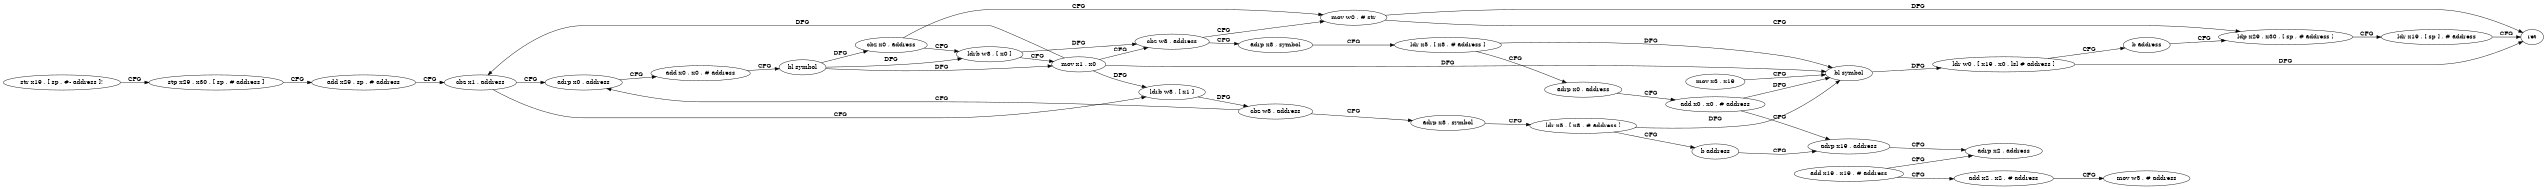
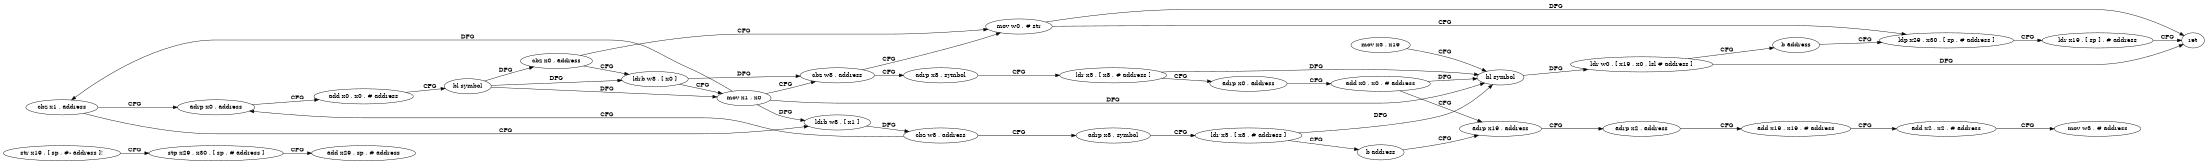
(428, 82) -> none
(1928, 162) -> (1709, 129)
